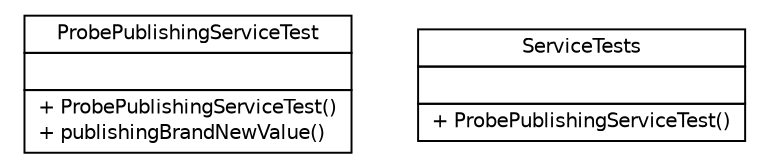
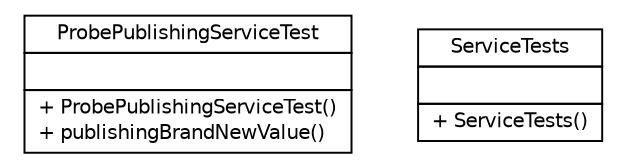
(582, 121) -> (510, 121)
